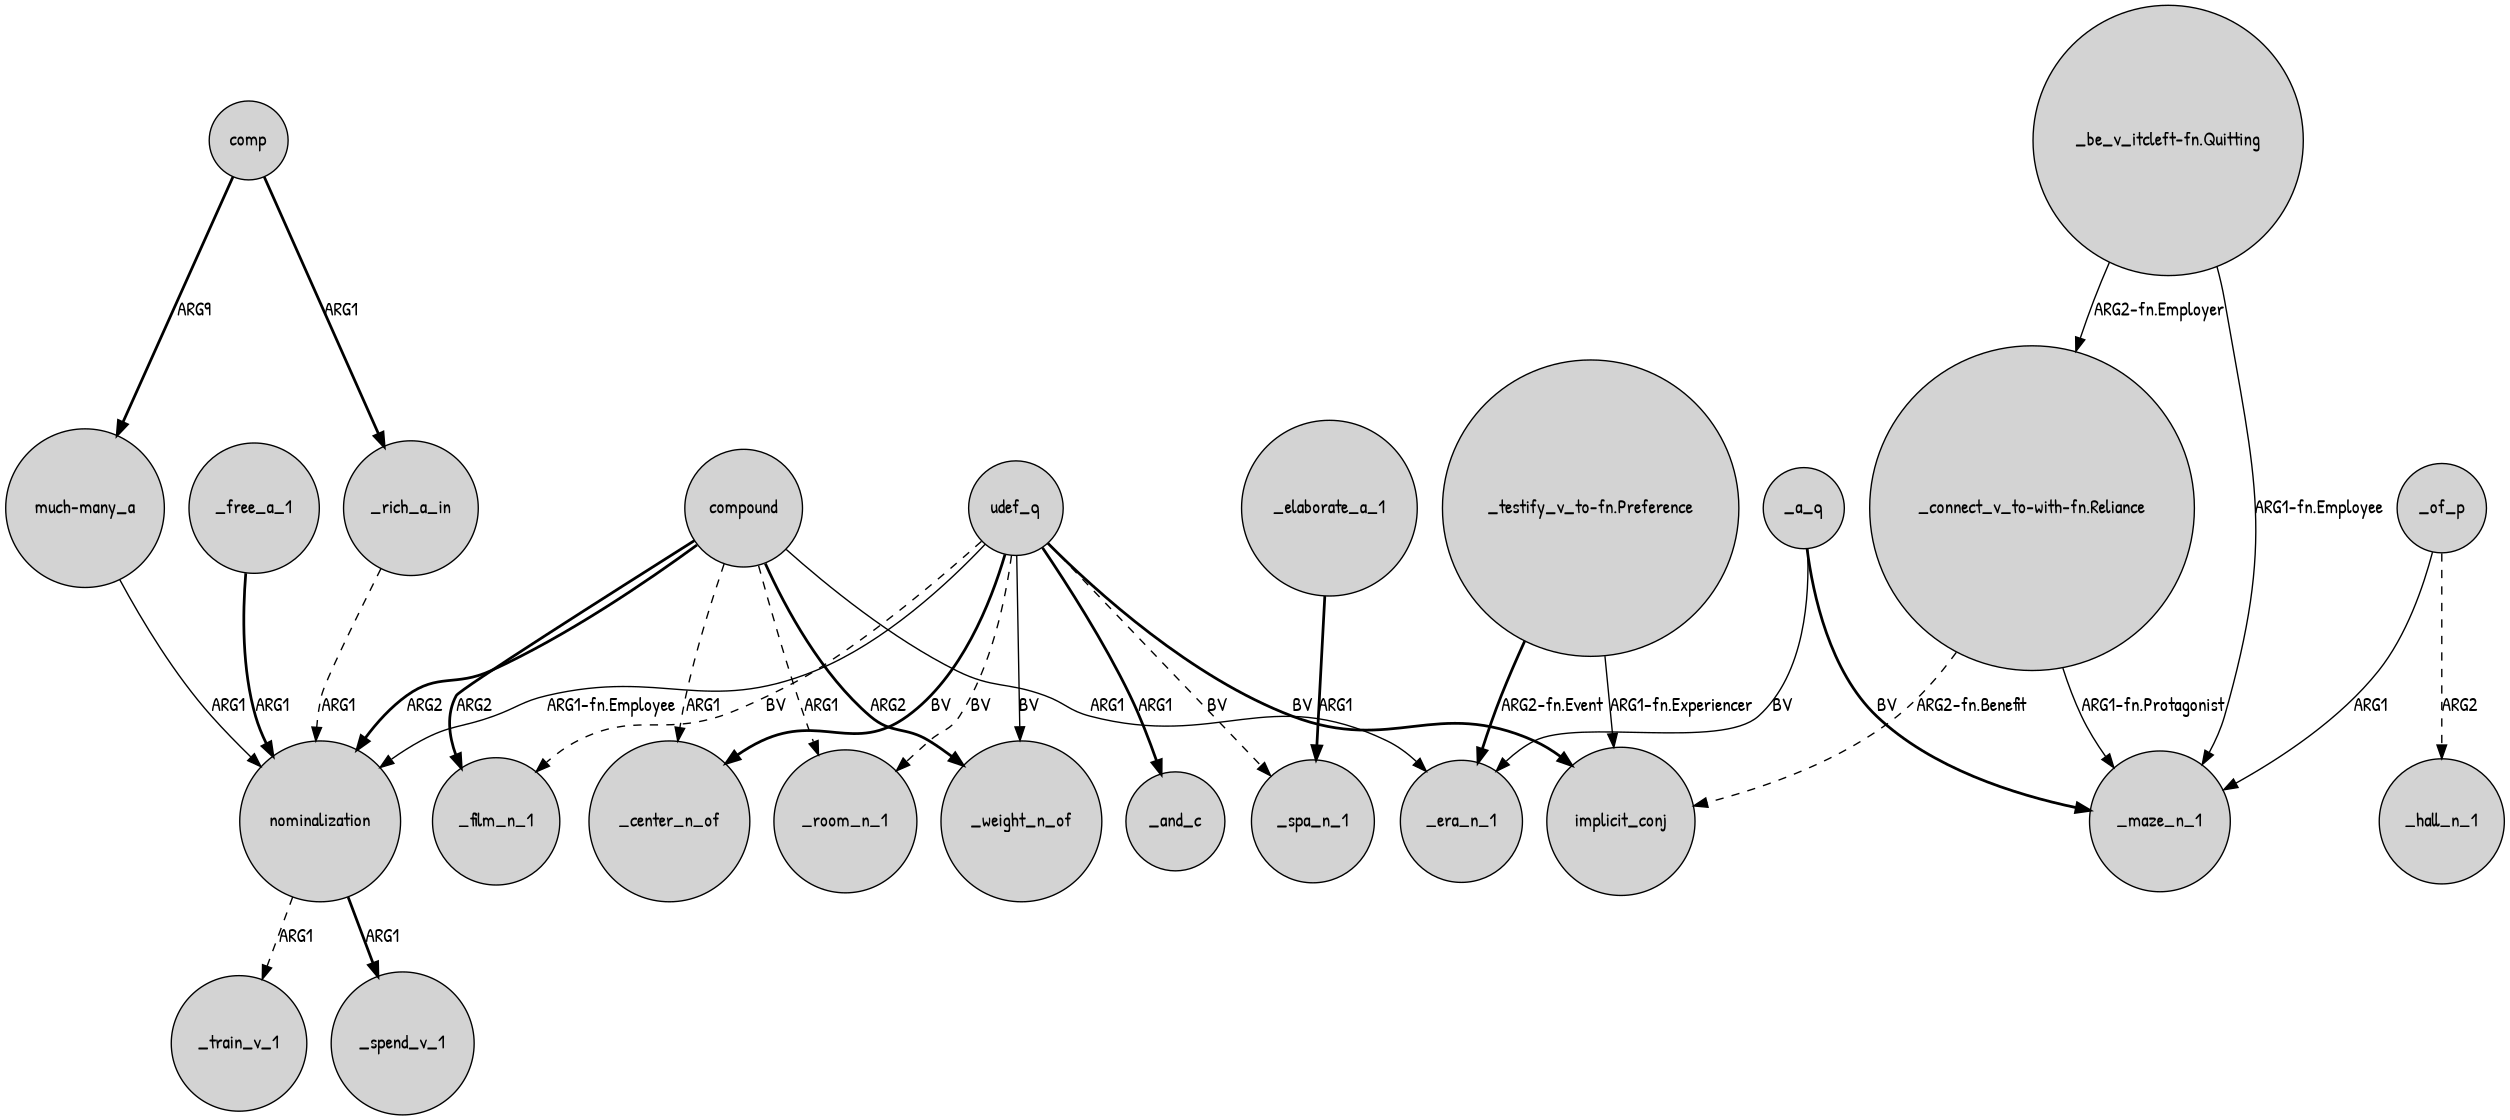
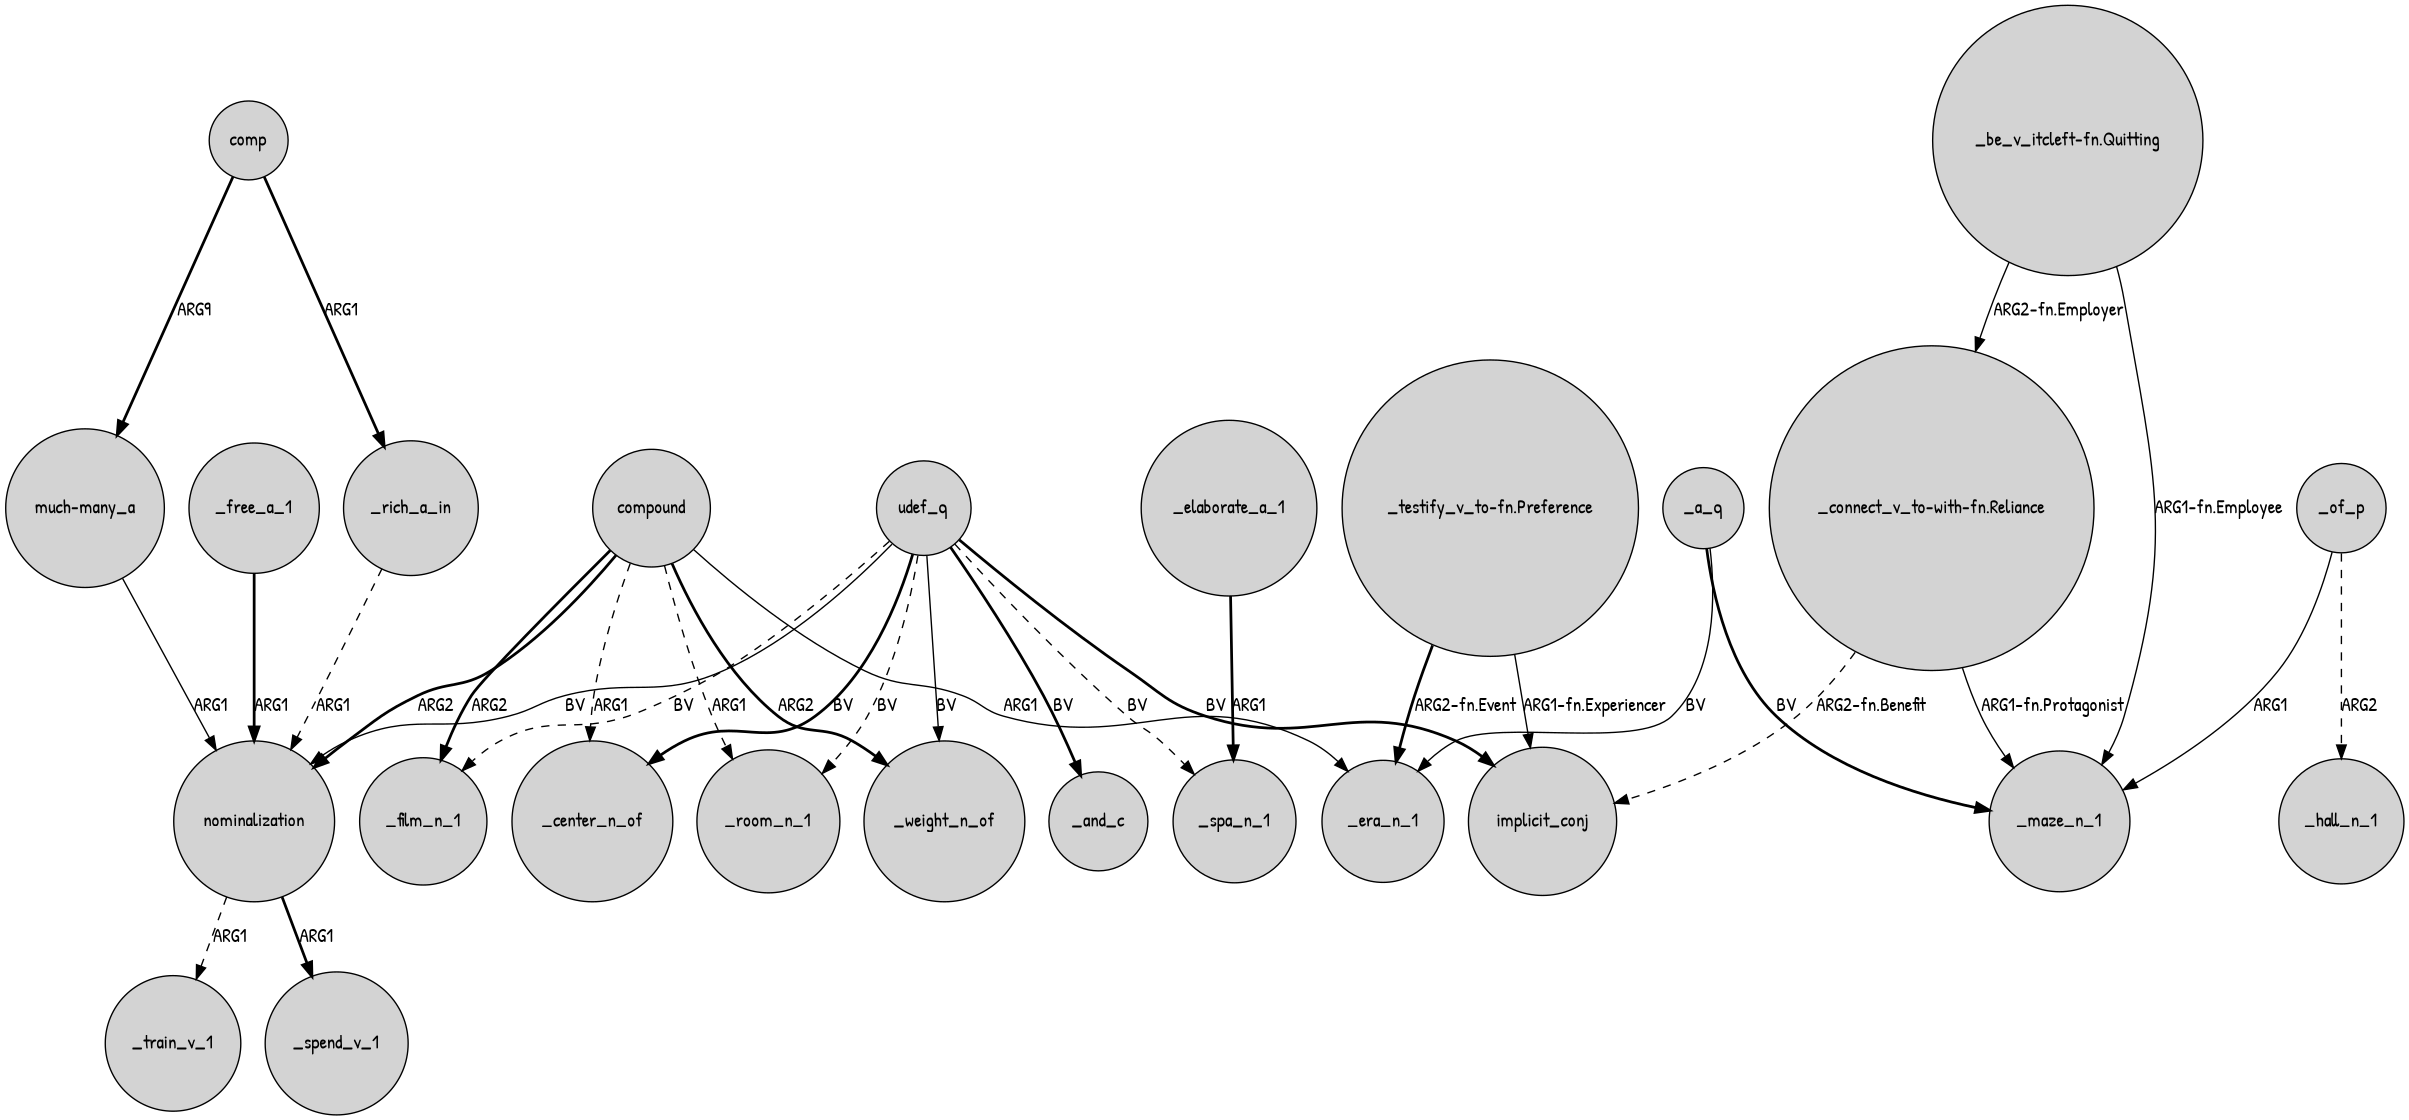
(612, 706) -> (575, 706)
(1155, 706) -> (1063, 706)
